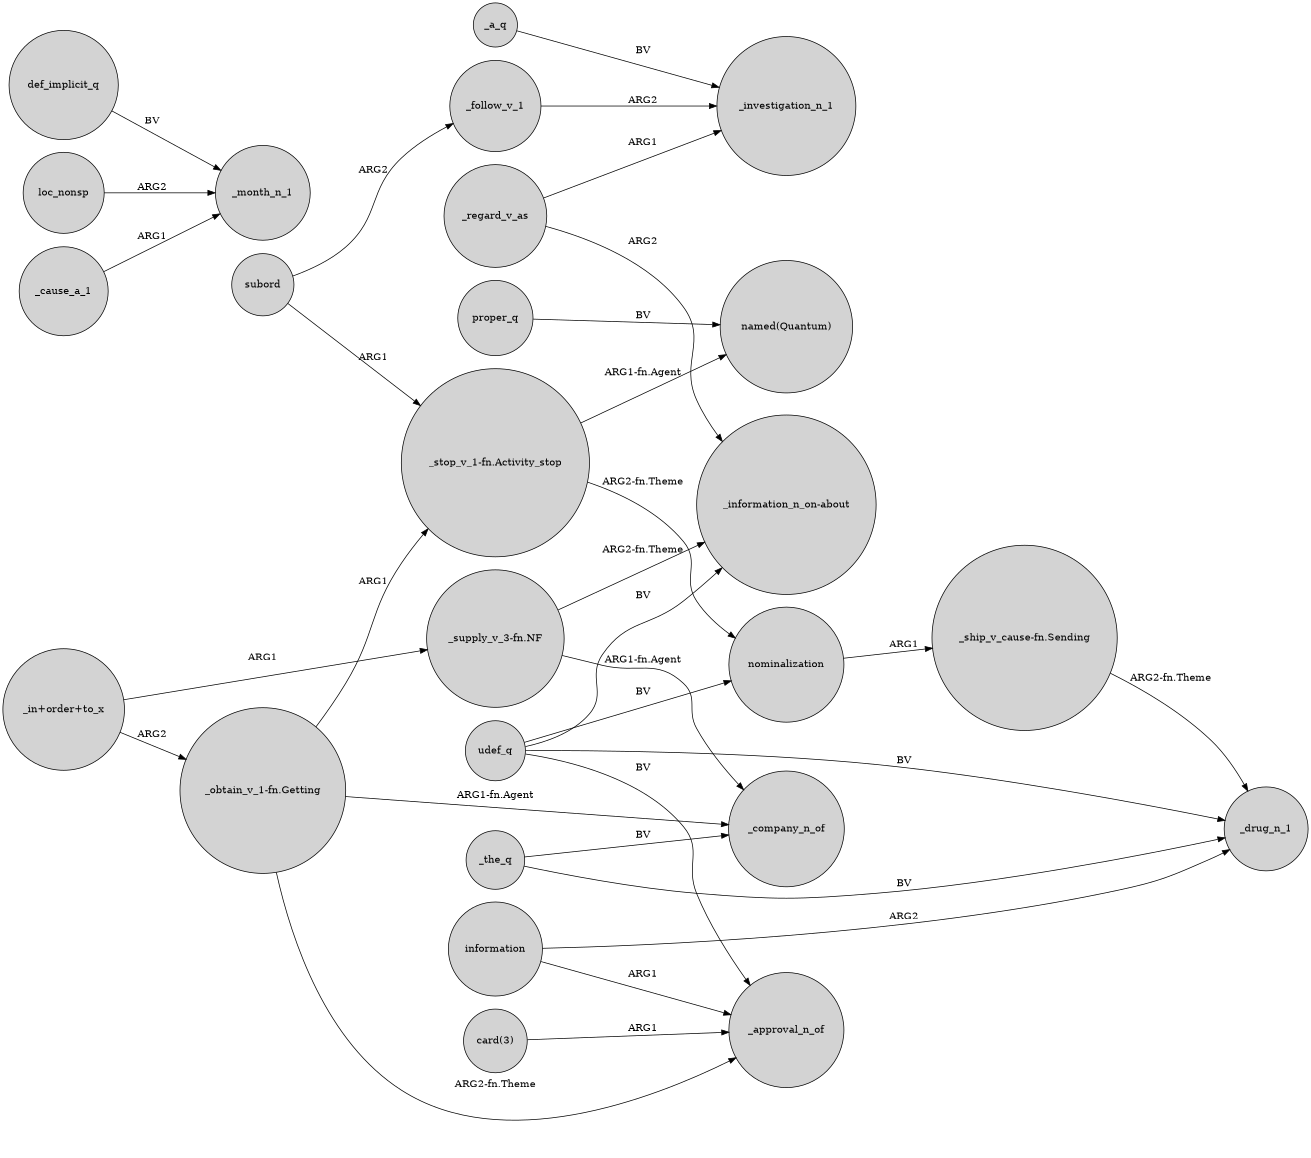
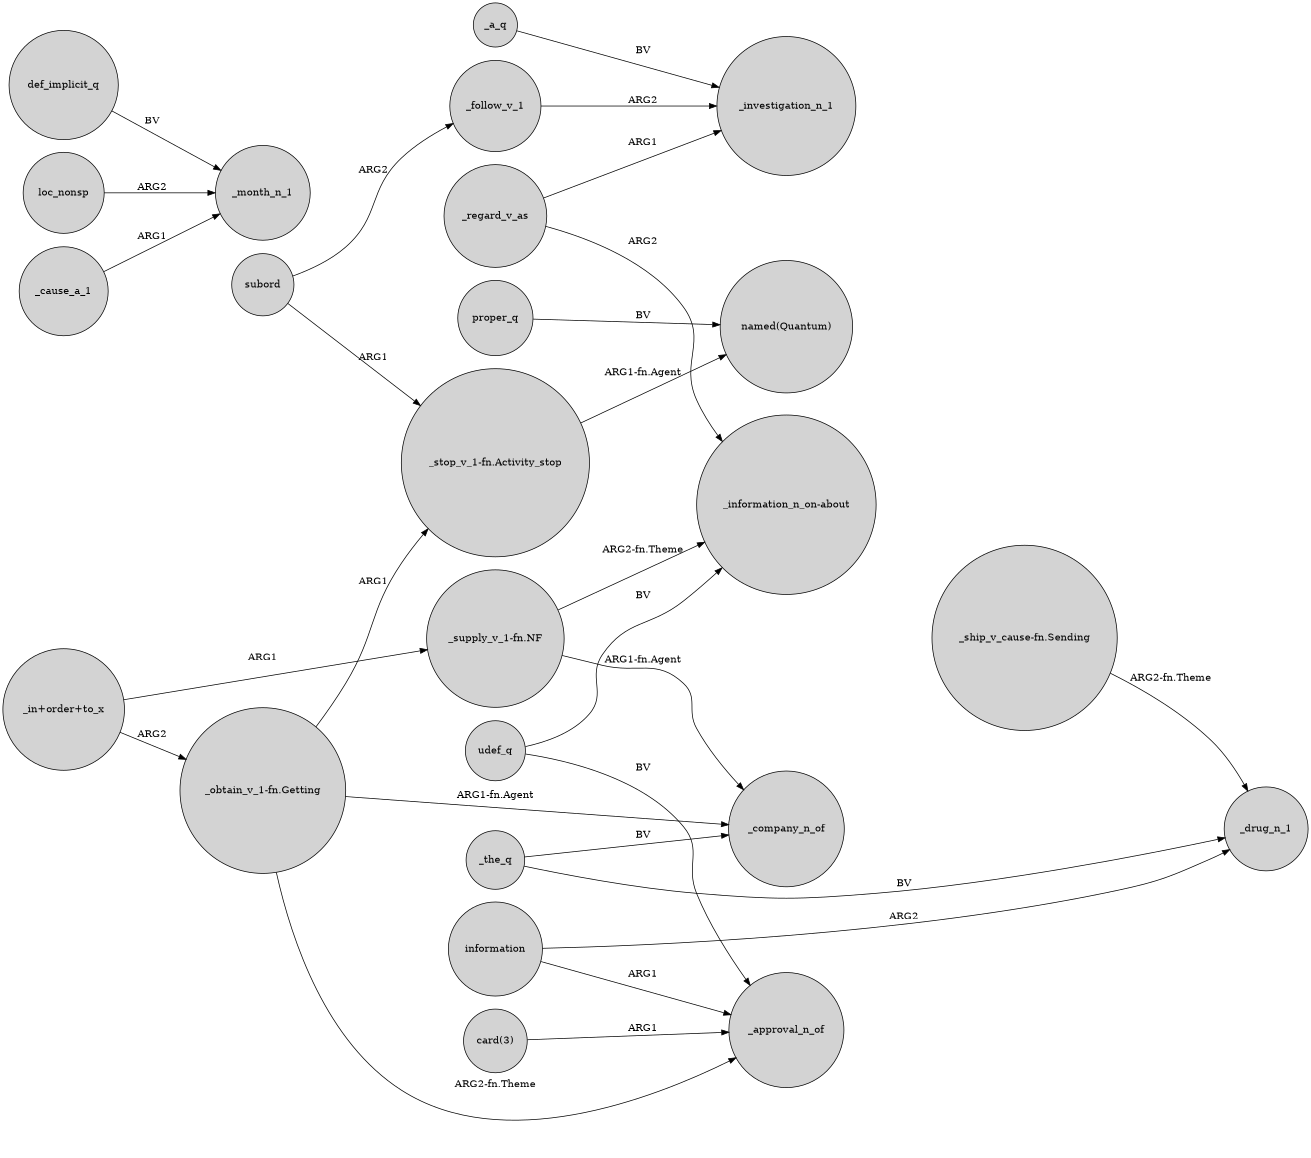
(495, 639) -> (495, 639)
(786, 665) -> none
(874, 764) -> none
